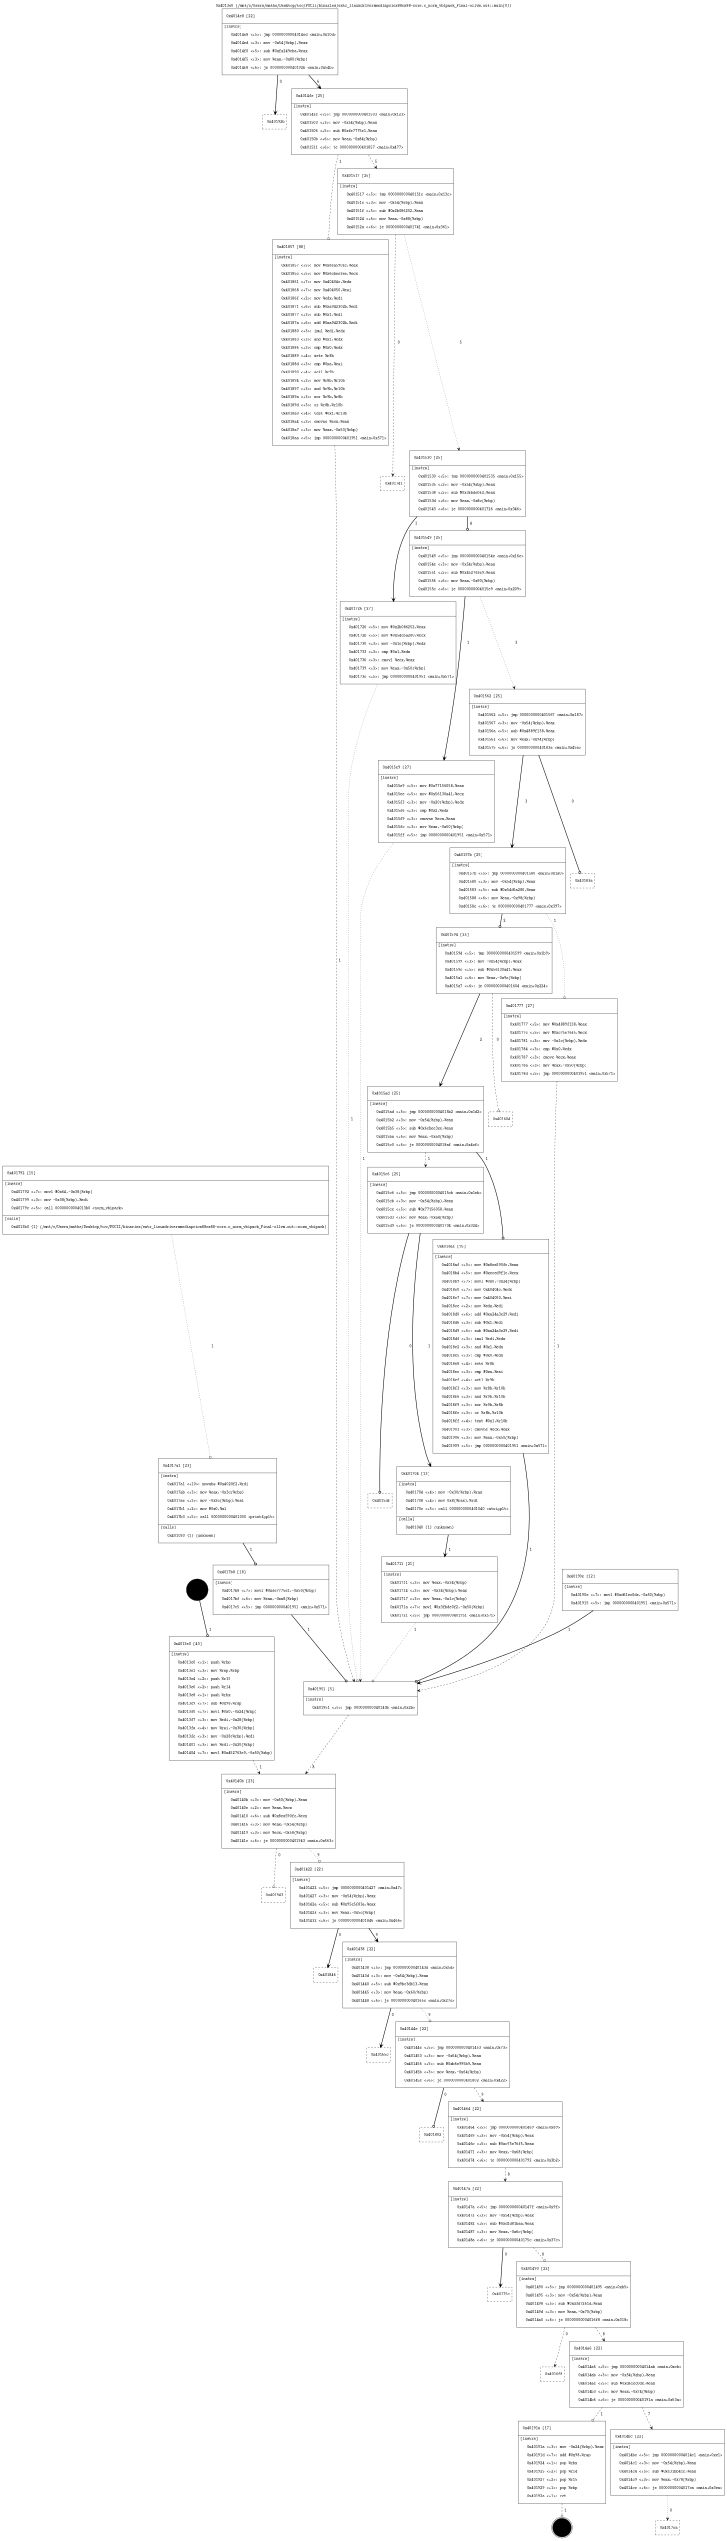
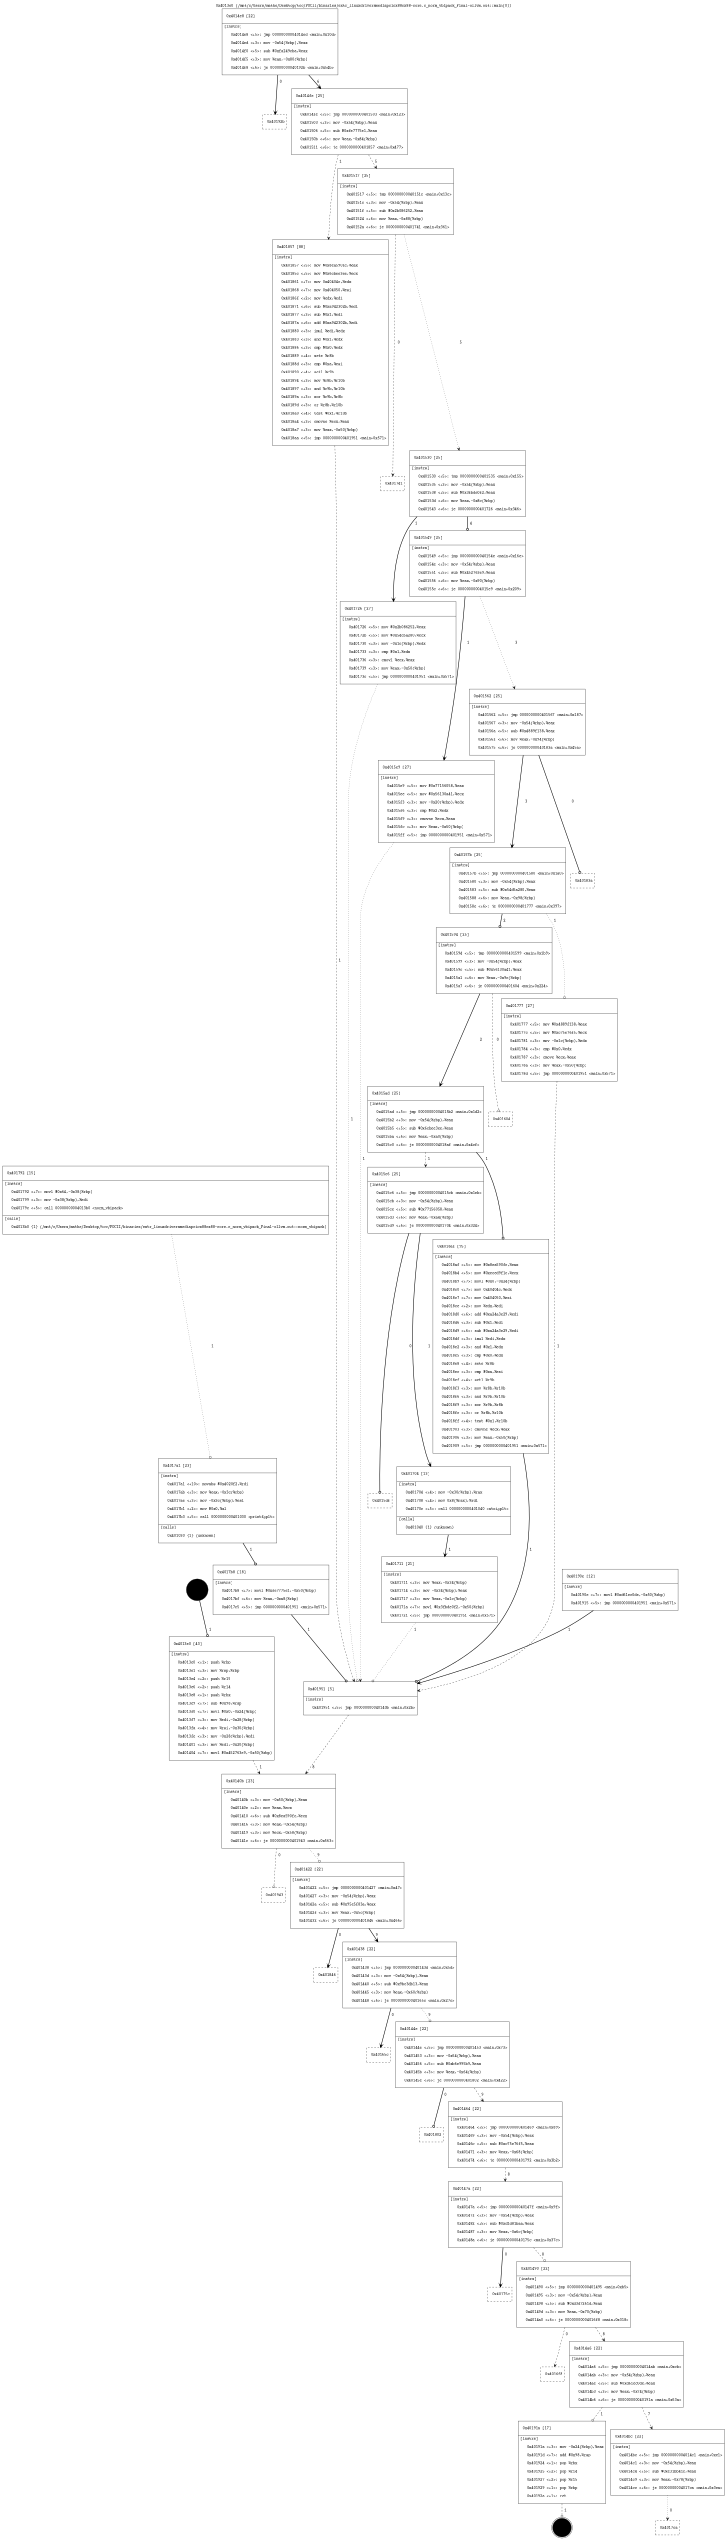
(332, 196) -> (332, 196)
